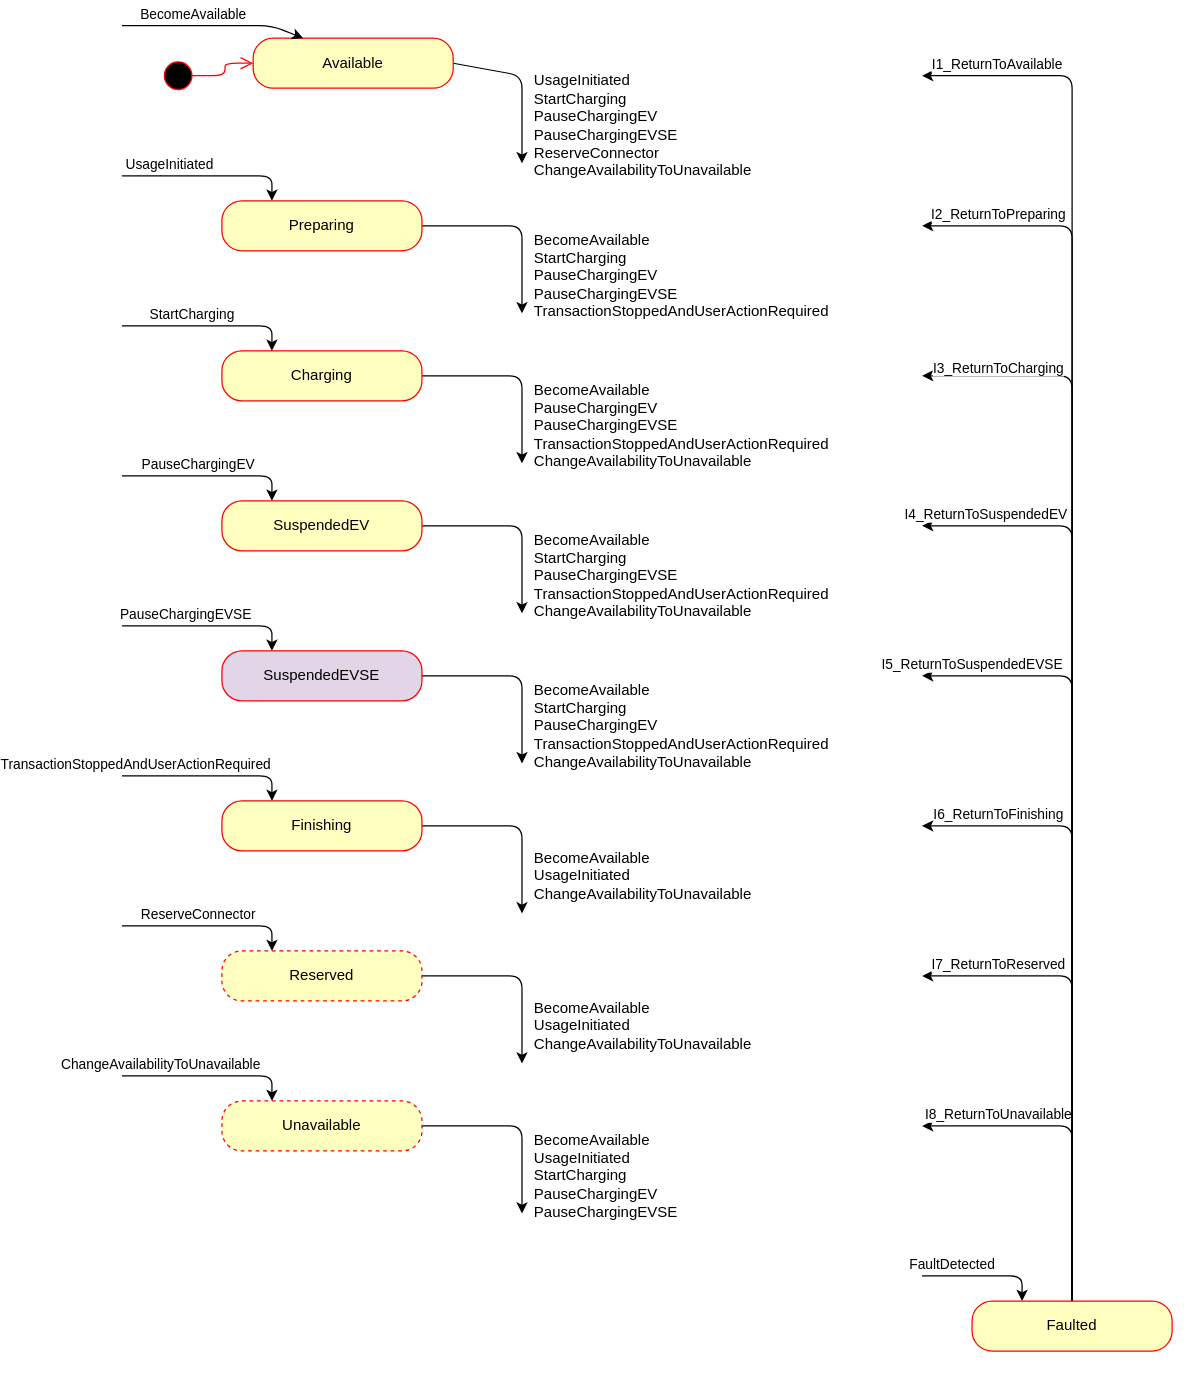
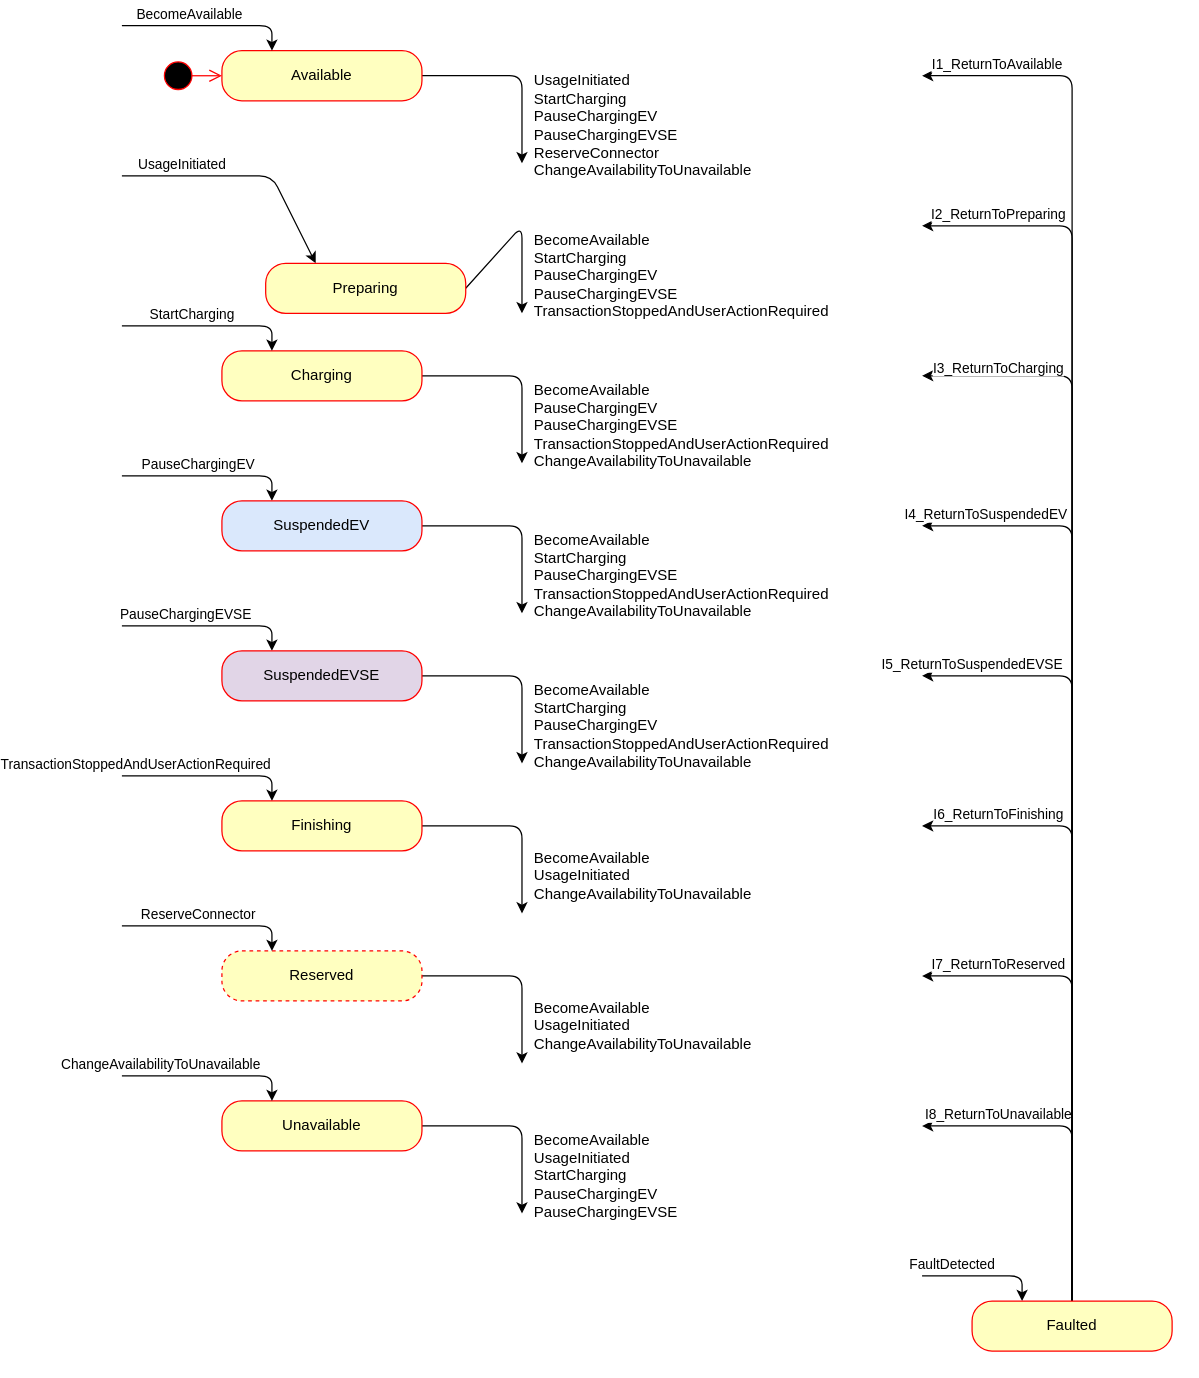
(353, 63) -> (322, 76)
(322, 226) -> (366, 288)
(322, 526) -> (322, 526)
(322, 1126) -> (322, 1126)
